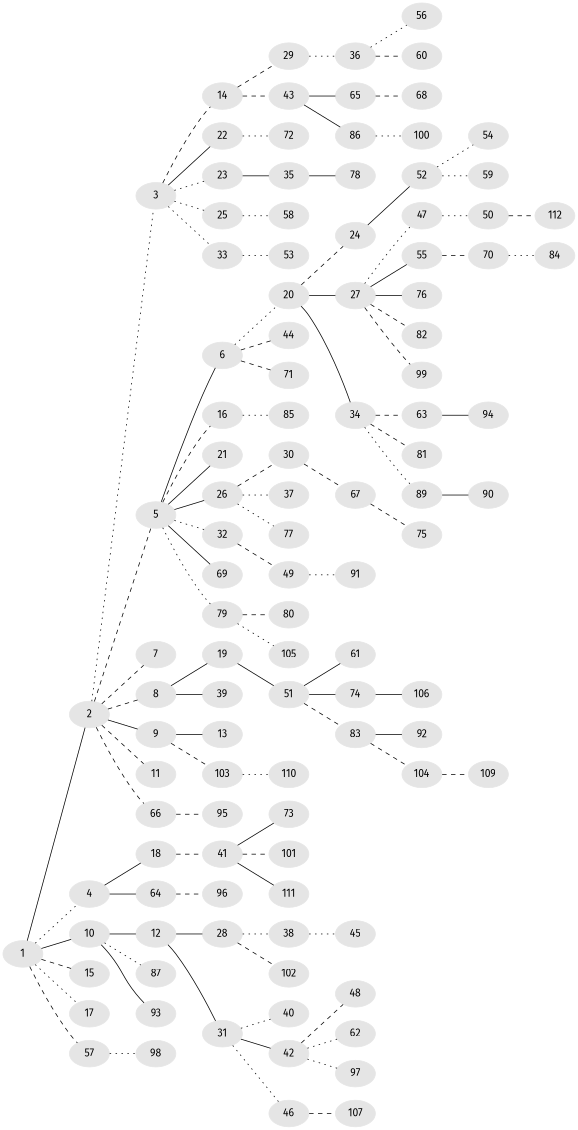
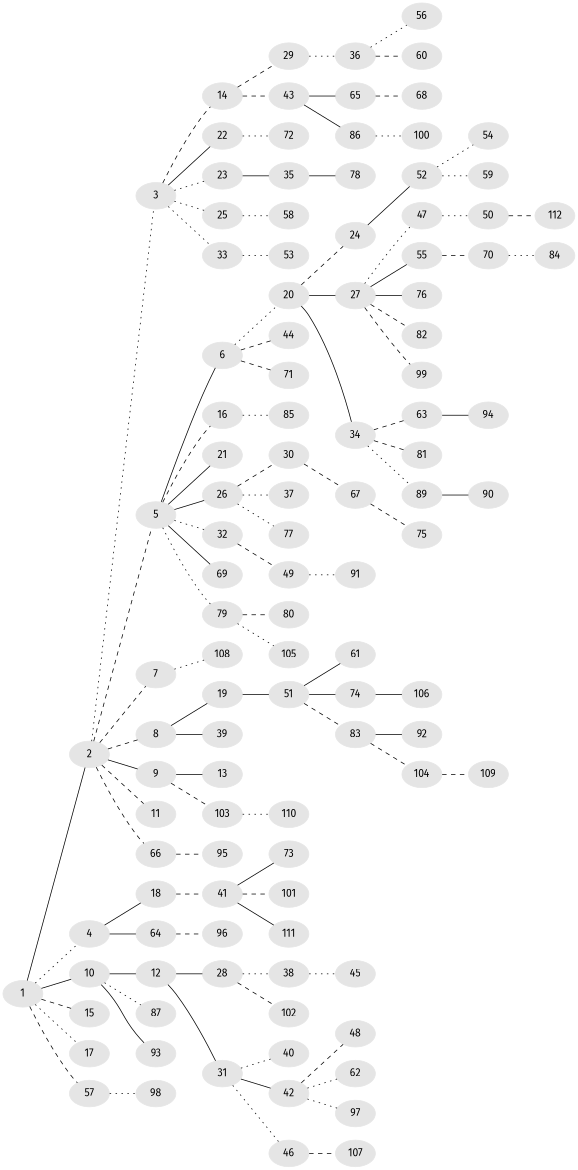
none -> (222, 655)
